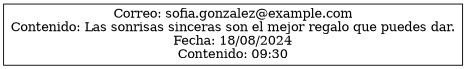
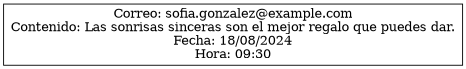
(233, 54) -> (233, 54)
